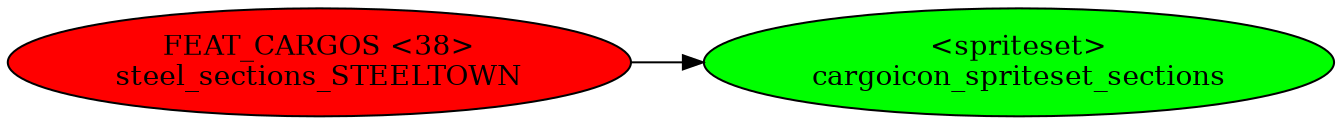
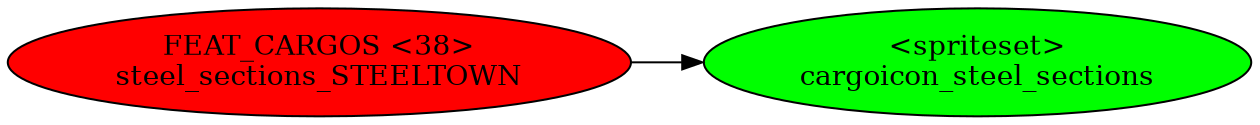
(1019, 62) -> (978, 62)
